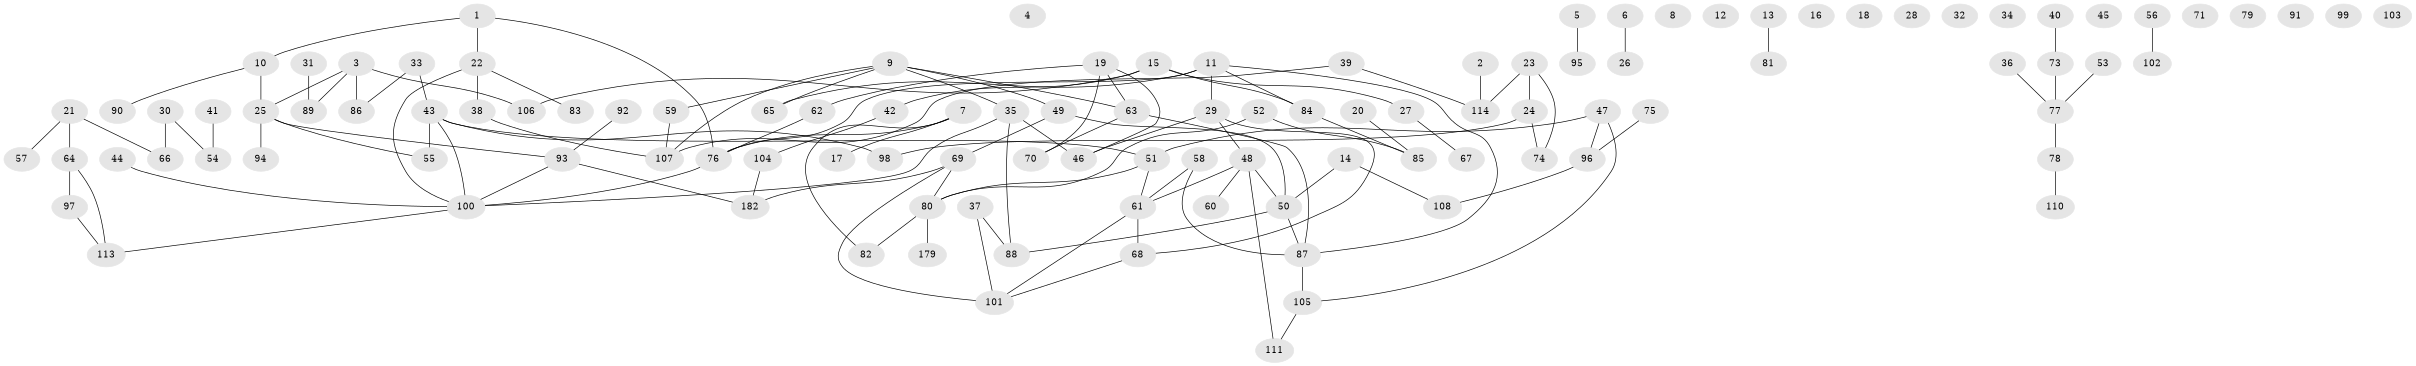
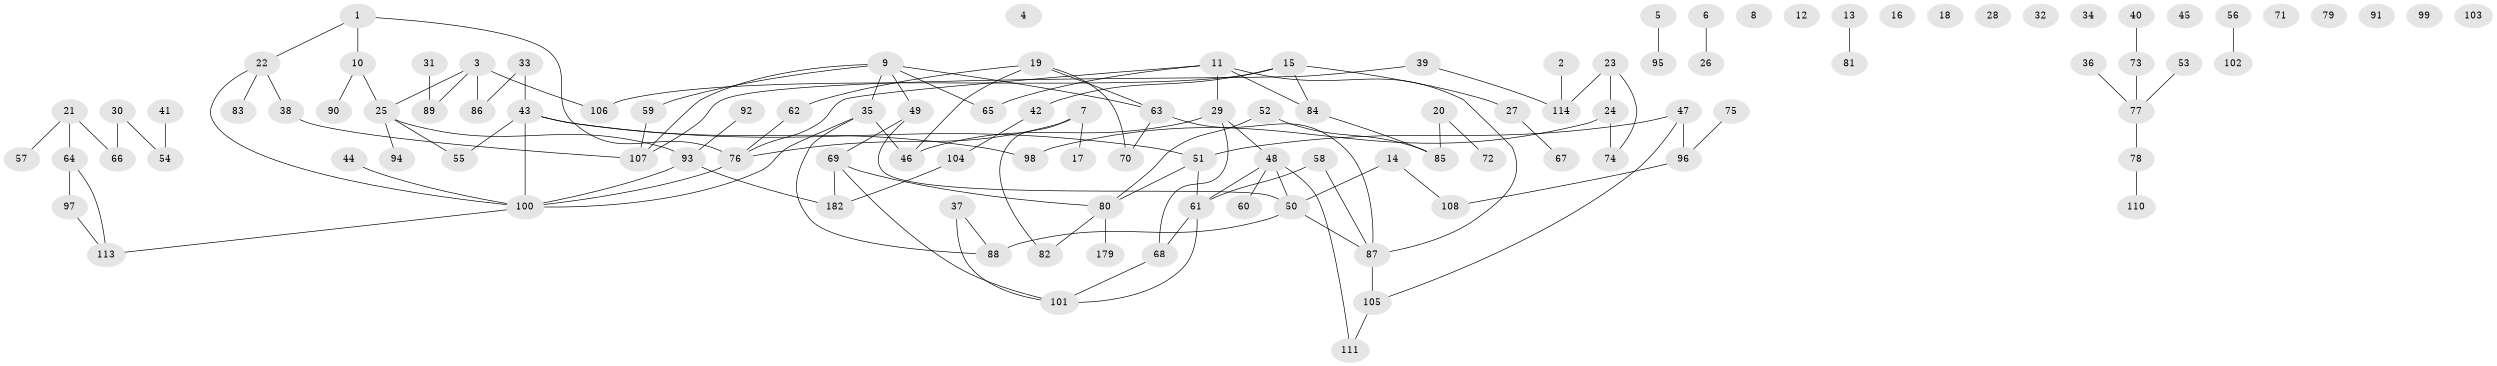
none -> (1488, 159)
